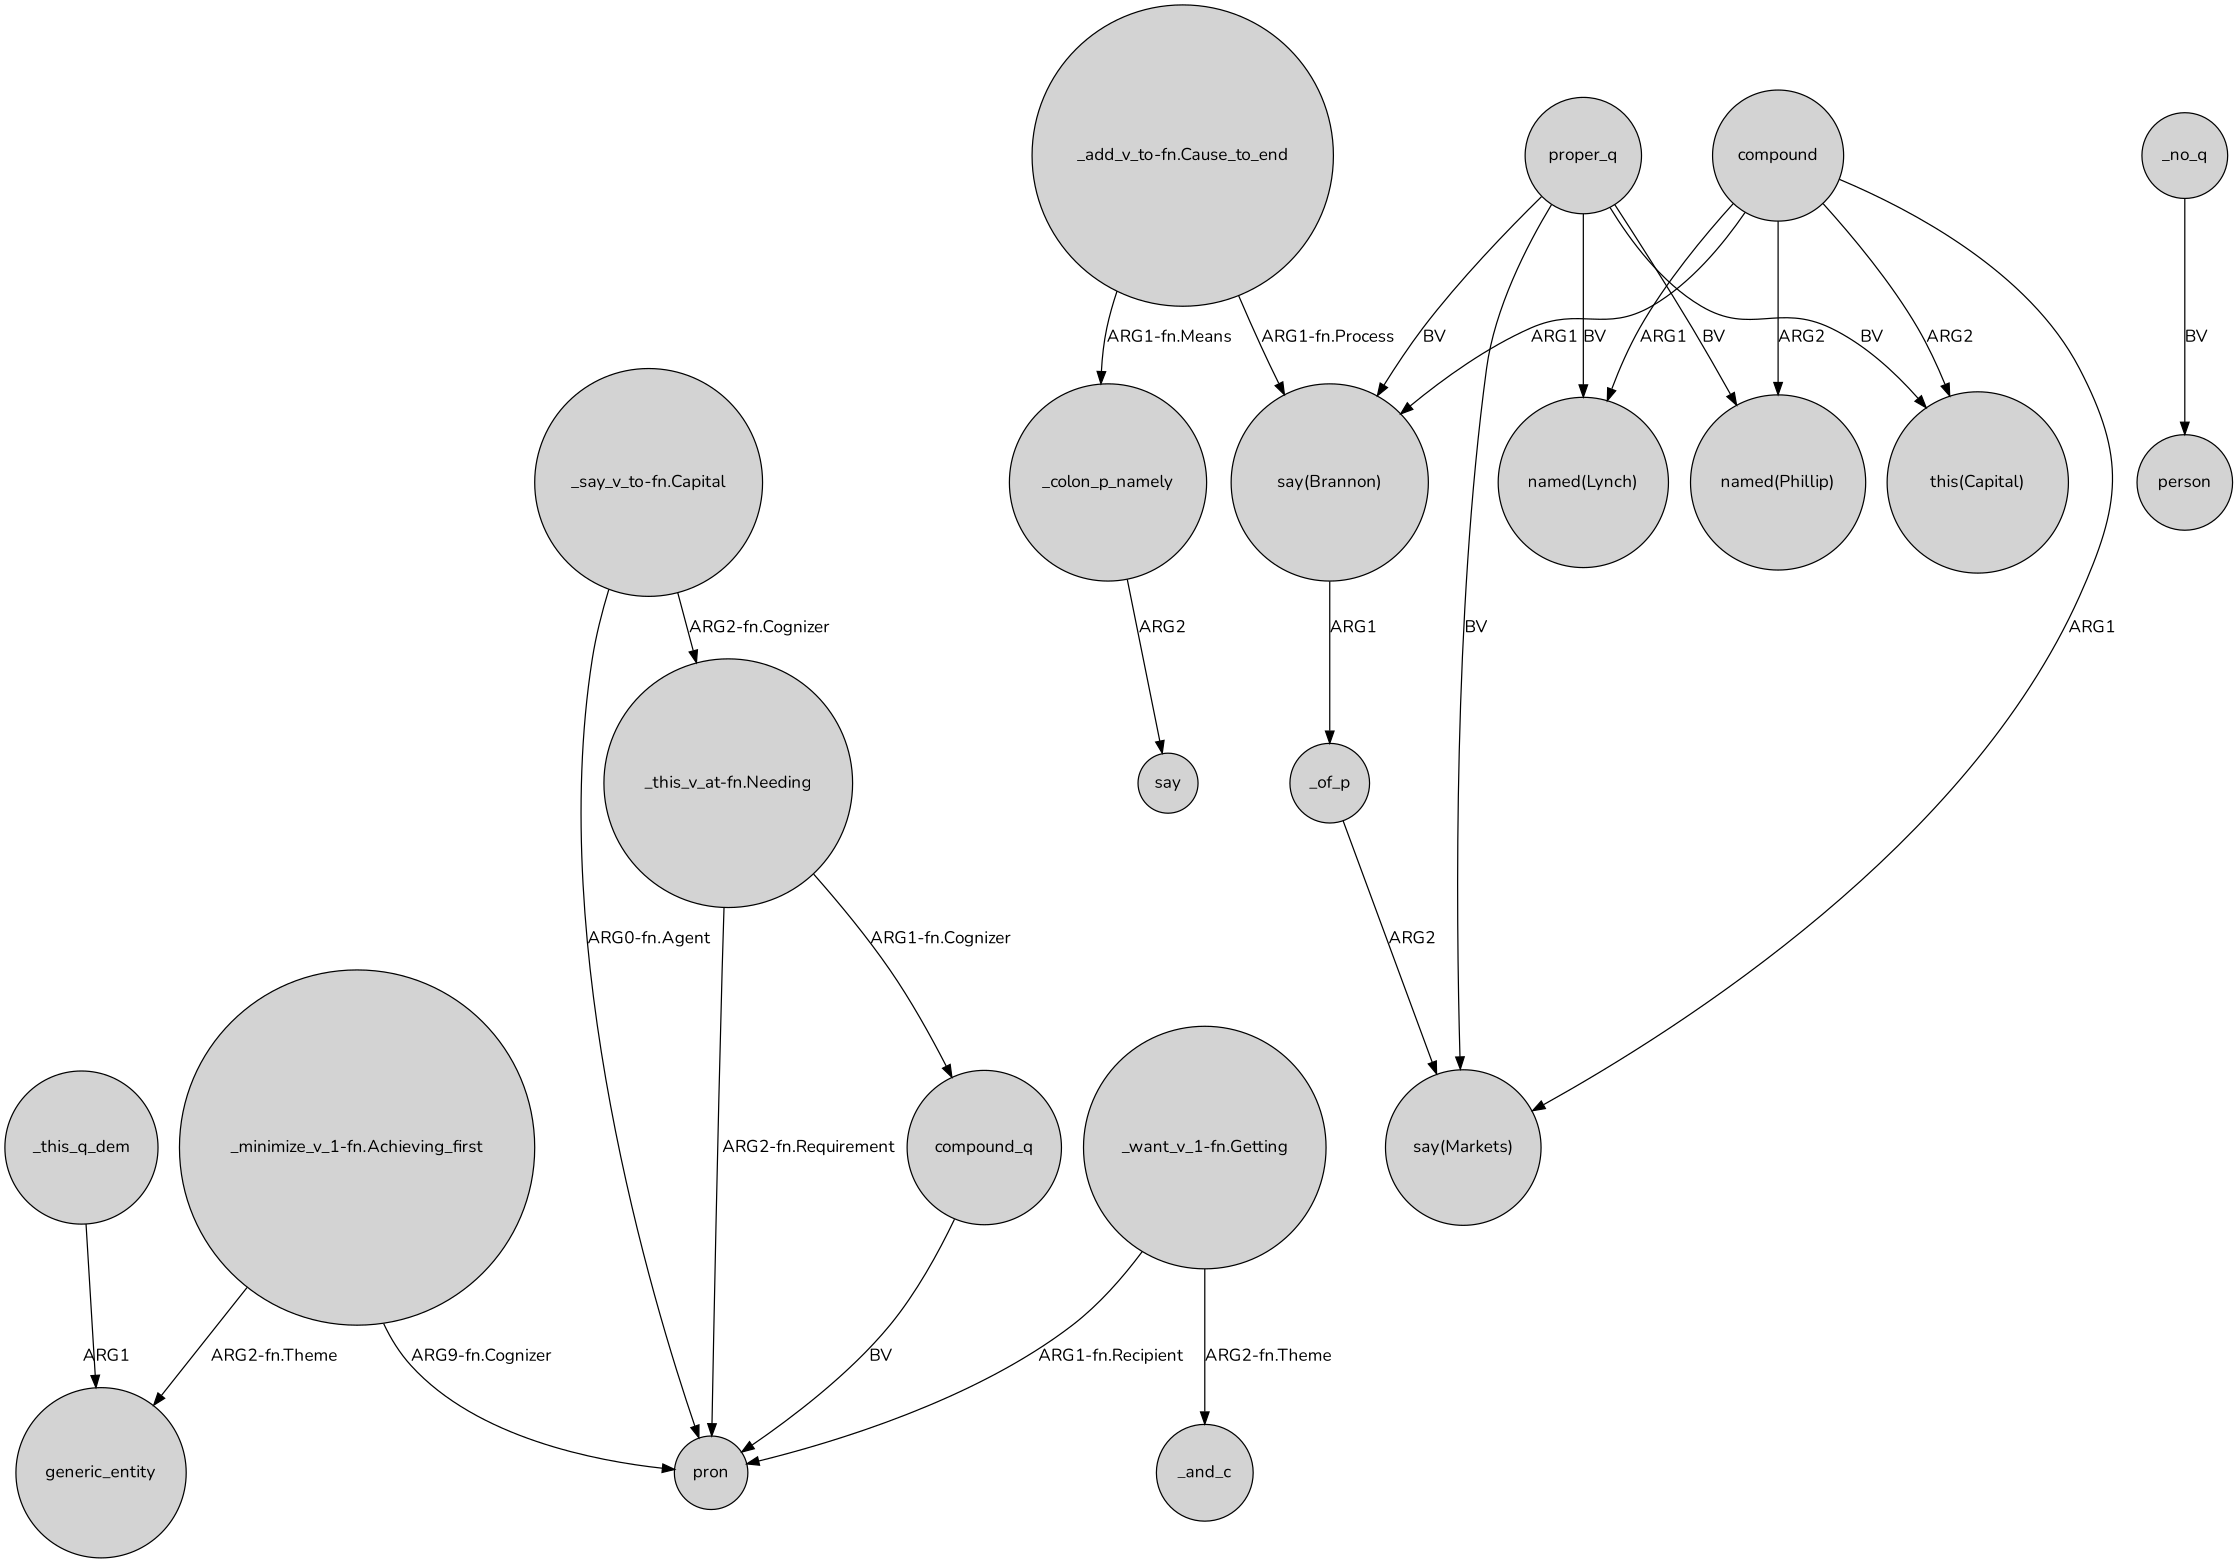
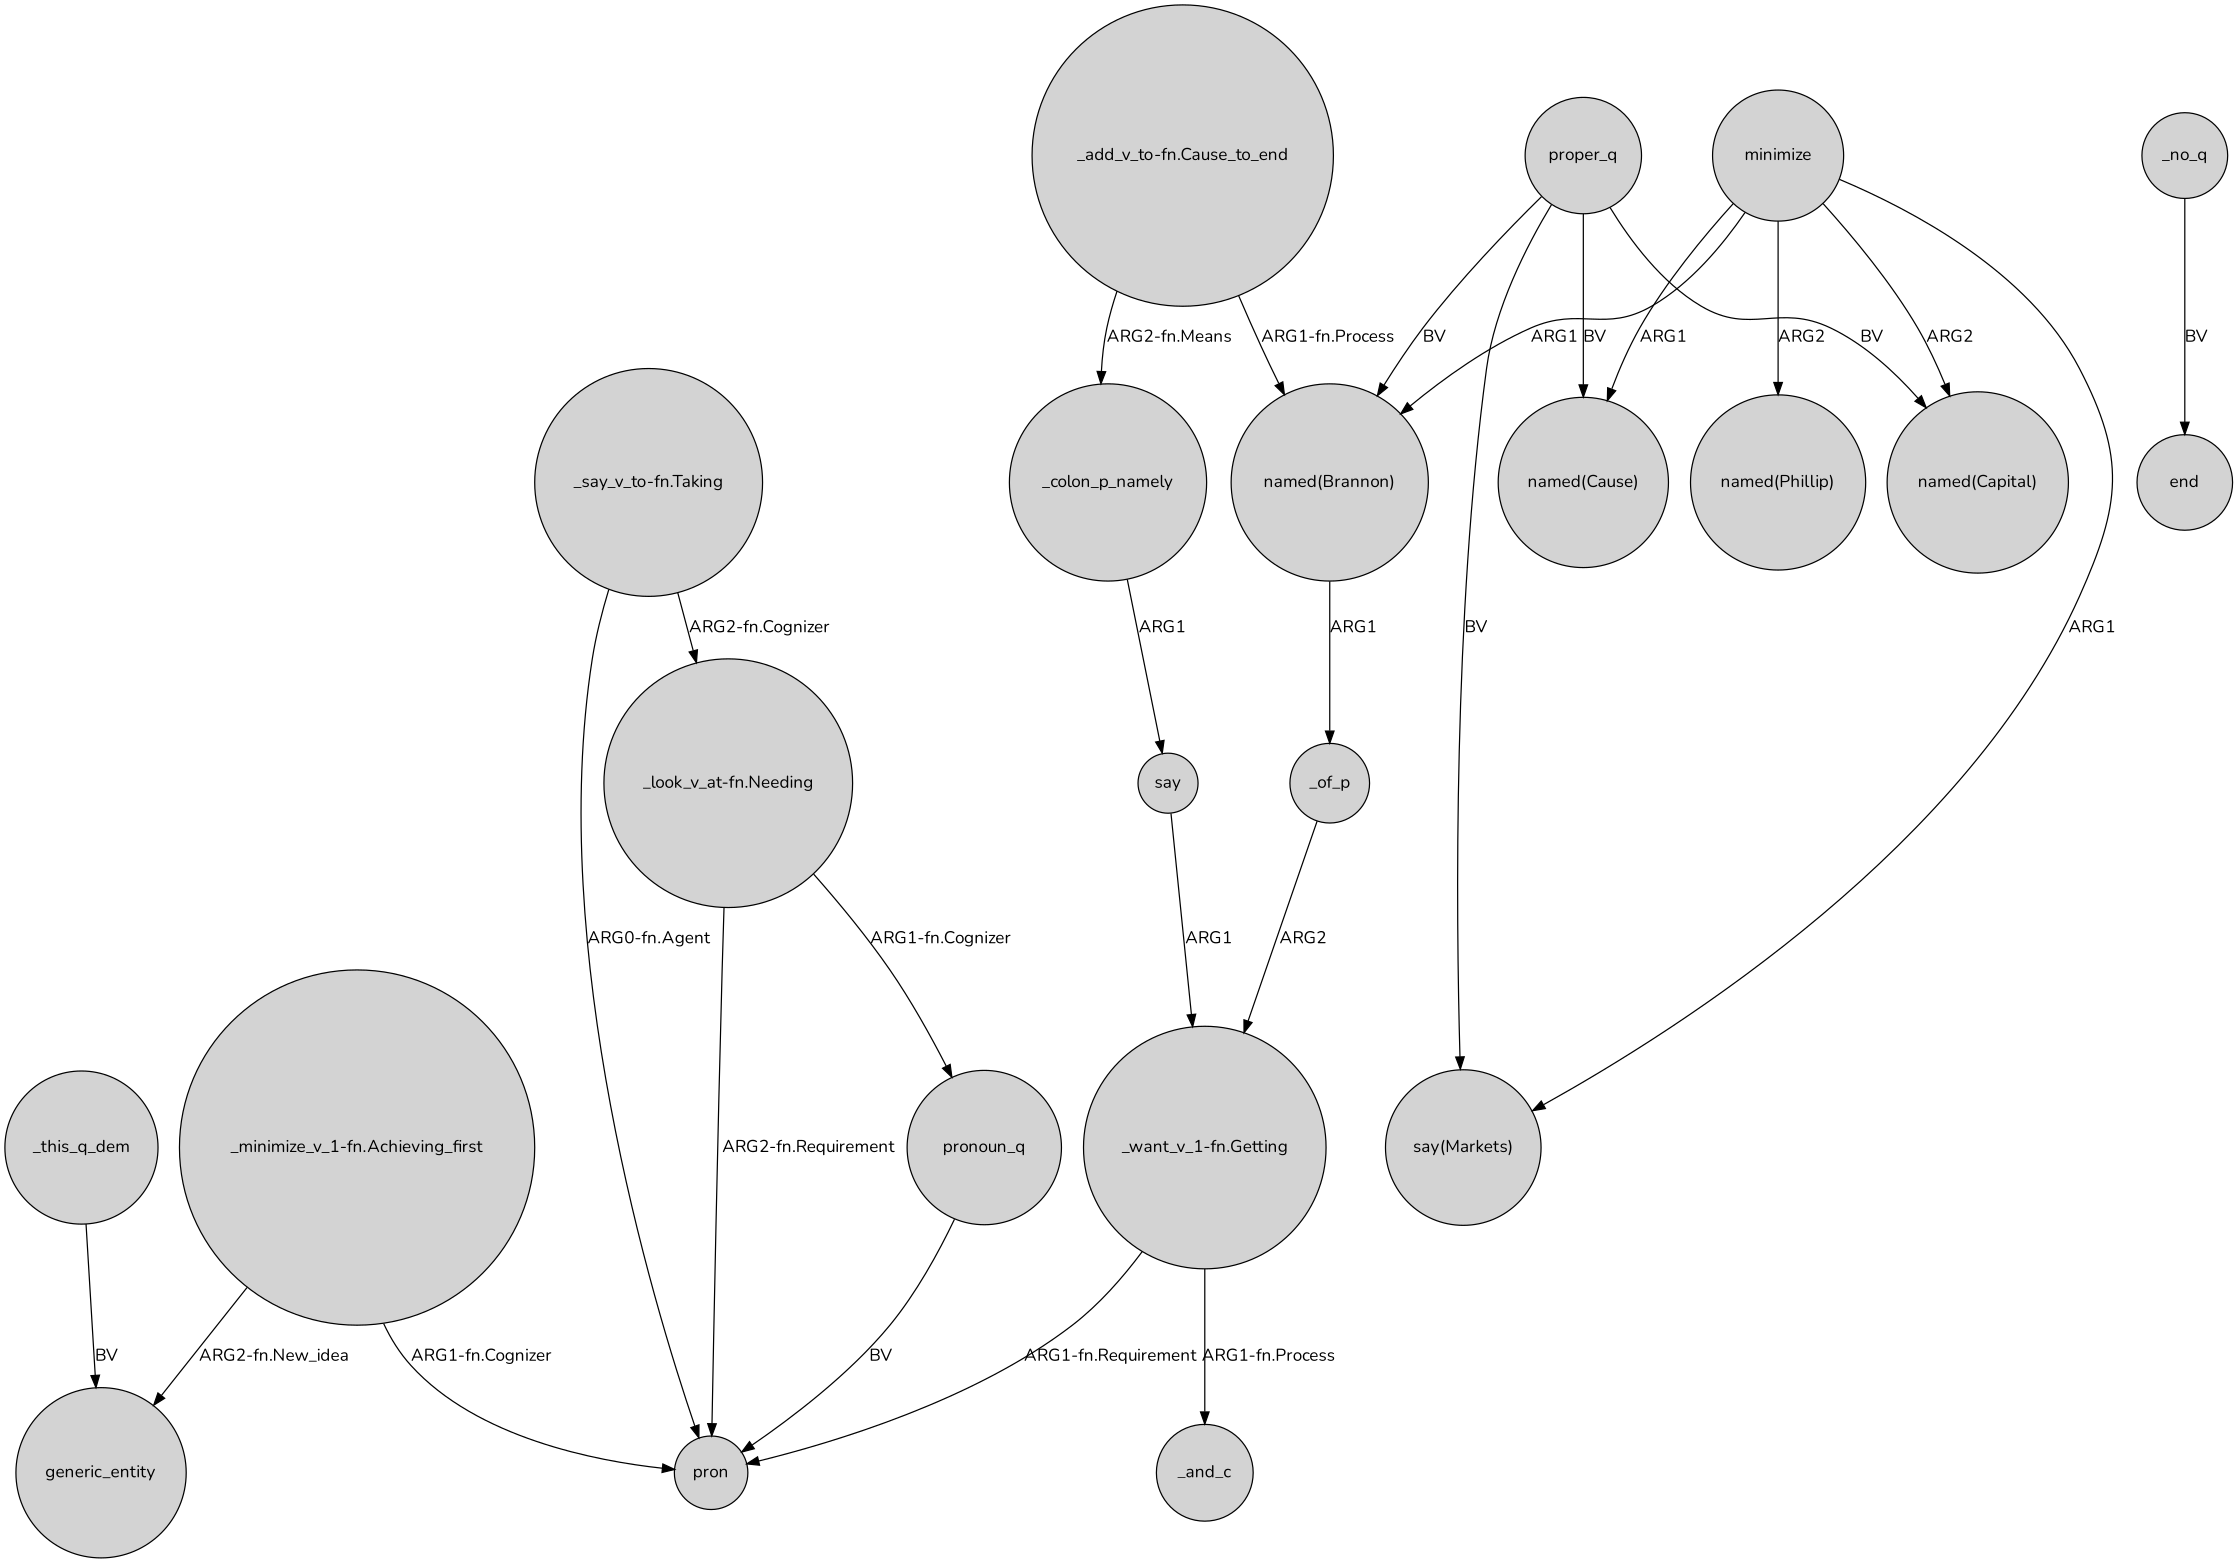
(1778, 156) -> (1778, 156)
(1677, 303) -> none
(1170, 337) -> (1170, 337)
(649, 482) -> (649, 482)
(1330, 482) -> (1330, 482)
(1583, 482) -> (1583, 482)
(1978, 482) -> (1978, 482)
(2185, 482) -> (2185, 482)
(1163, 628) -> (1163, 628)
(728, 783) -> (728, 783)
none -> (1181, 914)
(1388, 942) -> (1283, 921)
(984, 1148) -> (984, 1148)
(107, 1356) -> (107, 1356)
(274, 1356) -> (274, 1356)
(481, 1356) -> (481, 1356)
(1111, 1356) -> (1111, 1356)
(1268, 1356) -> (1268, 1356)
